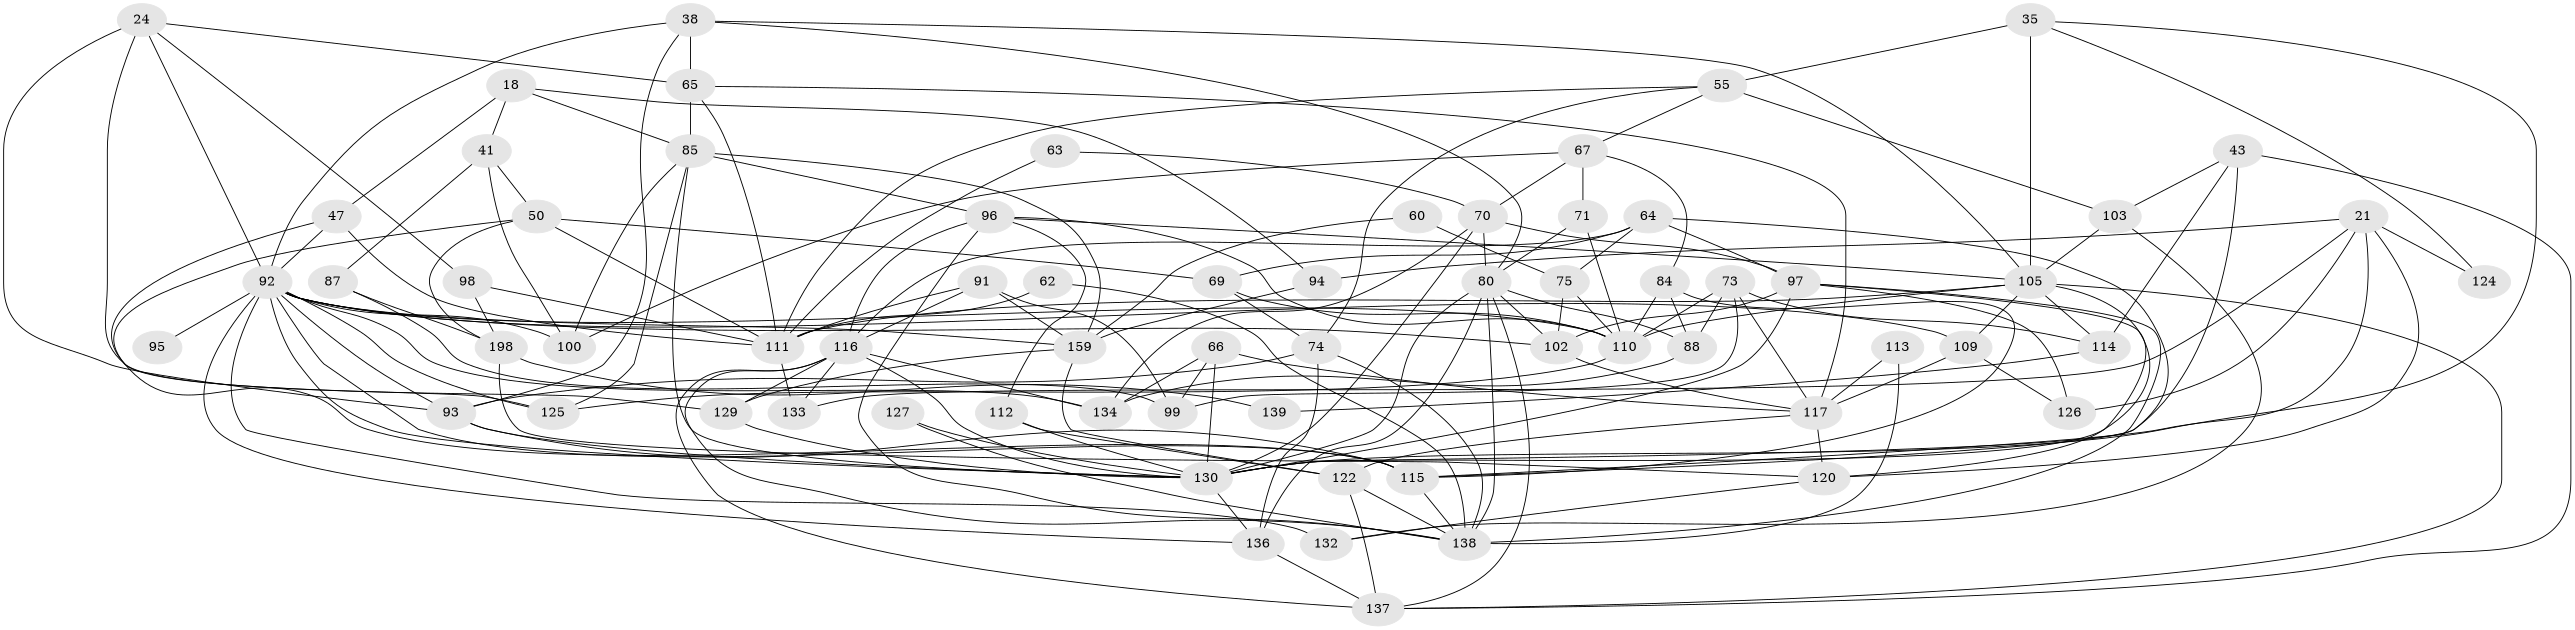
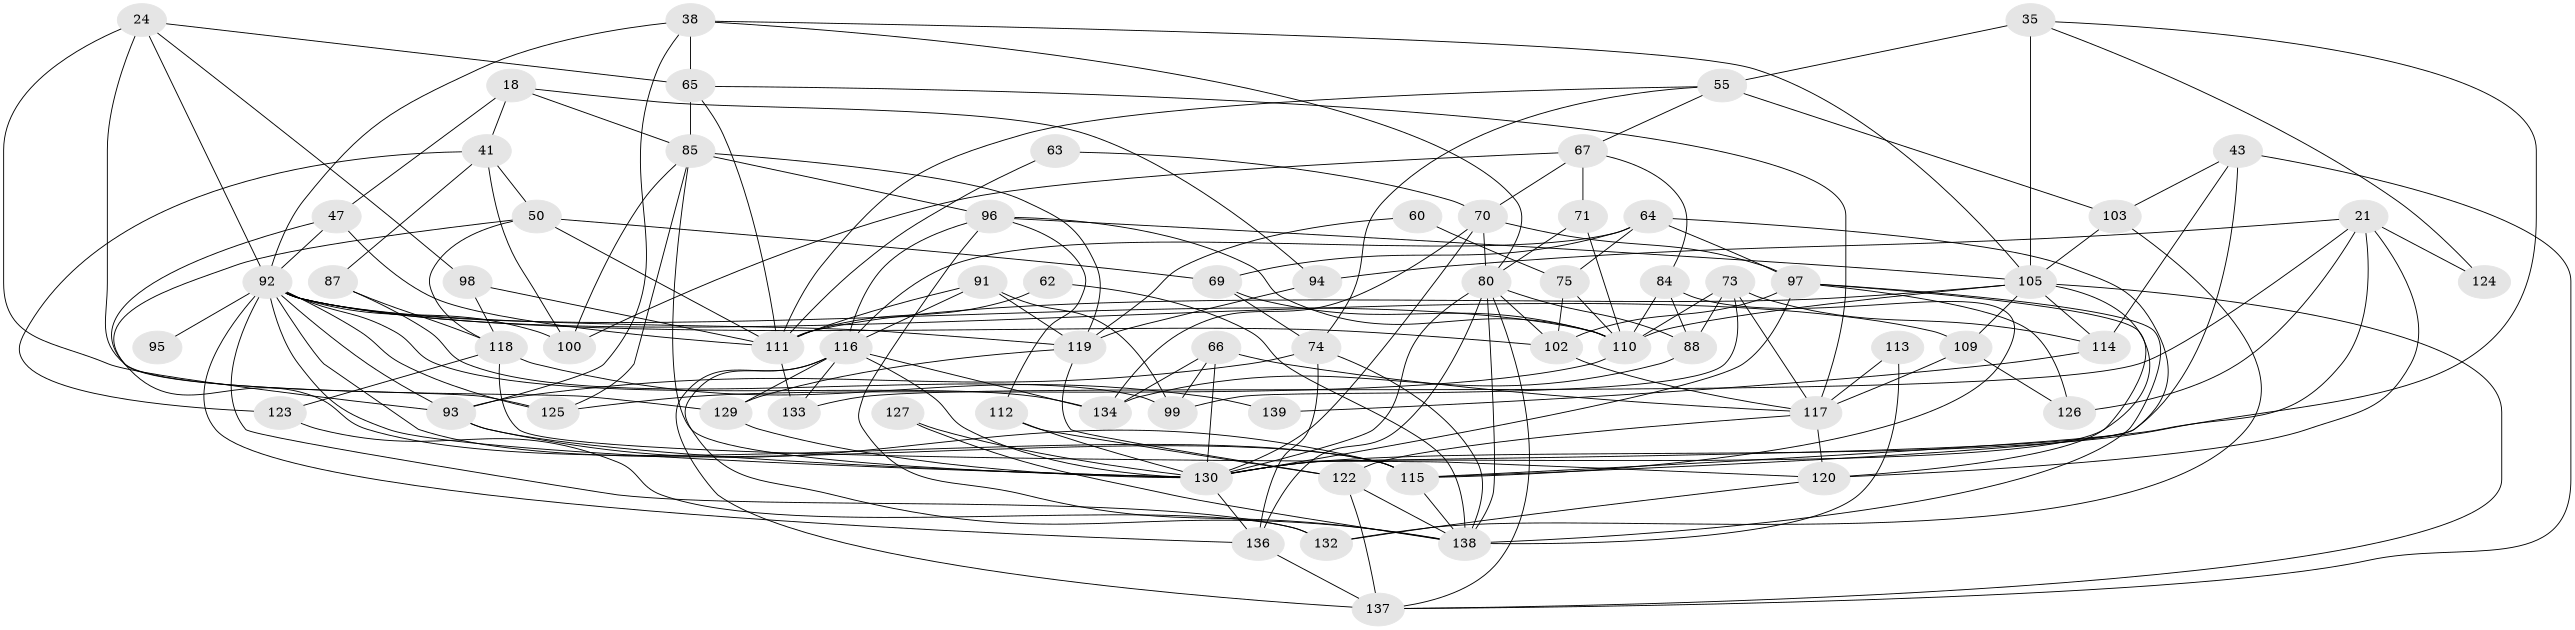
(501, 348) -> (501, 348)
(1080, 348) -> (1080, 348)
none -> (280, 413)
